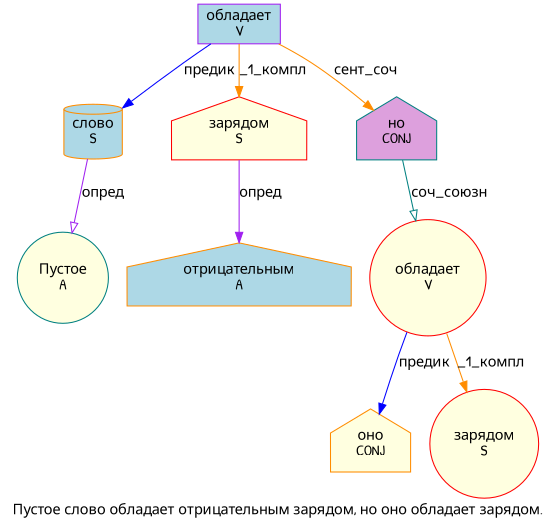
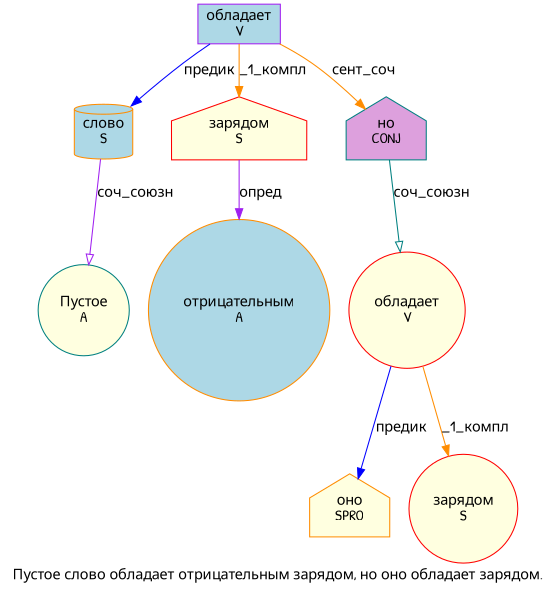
(103, 193) -> (135, 193)
(239, 278) -> (239, 310)
(371, 444) -> (350, 509)
